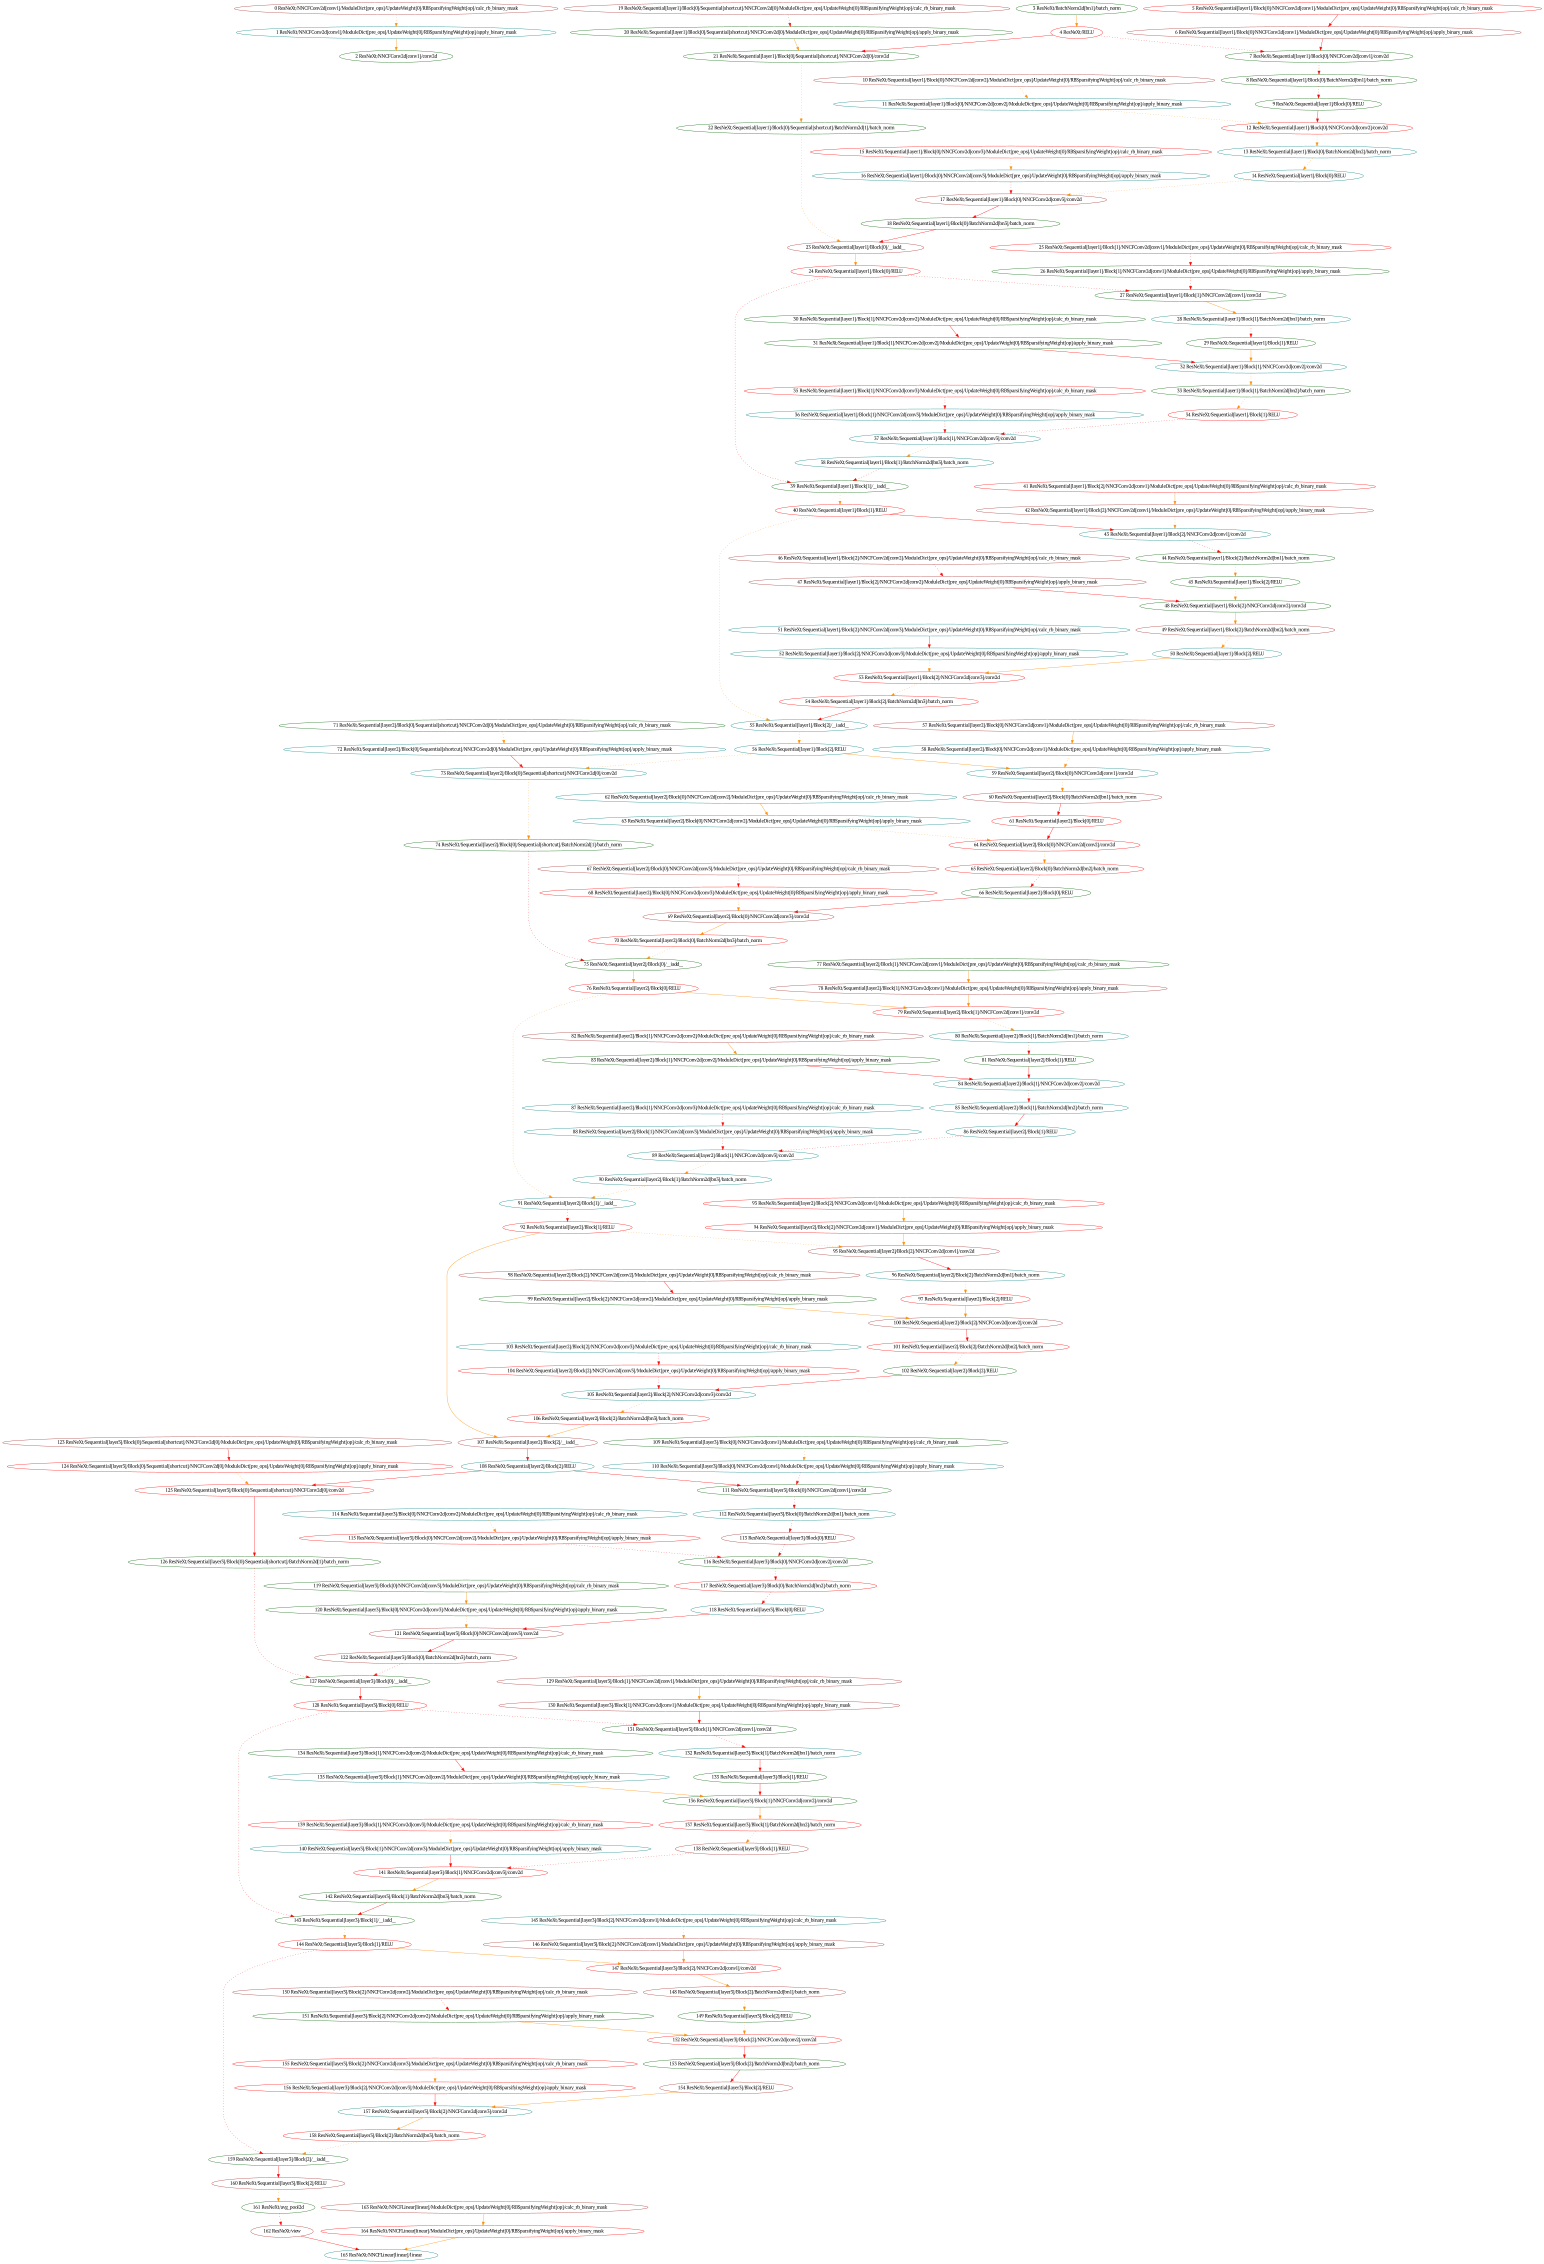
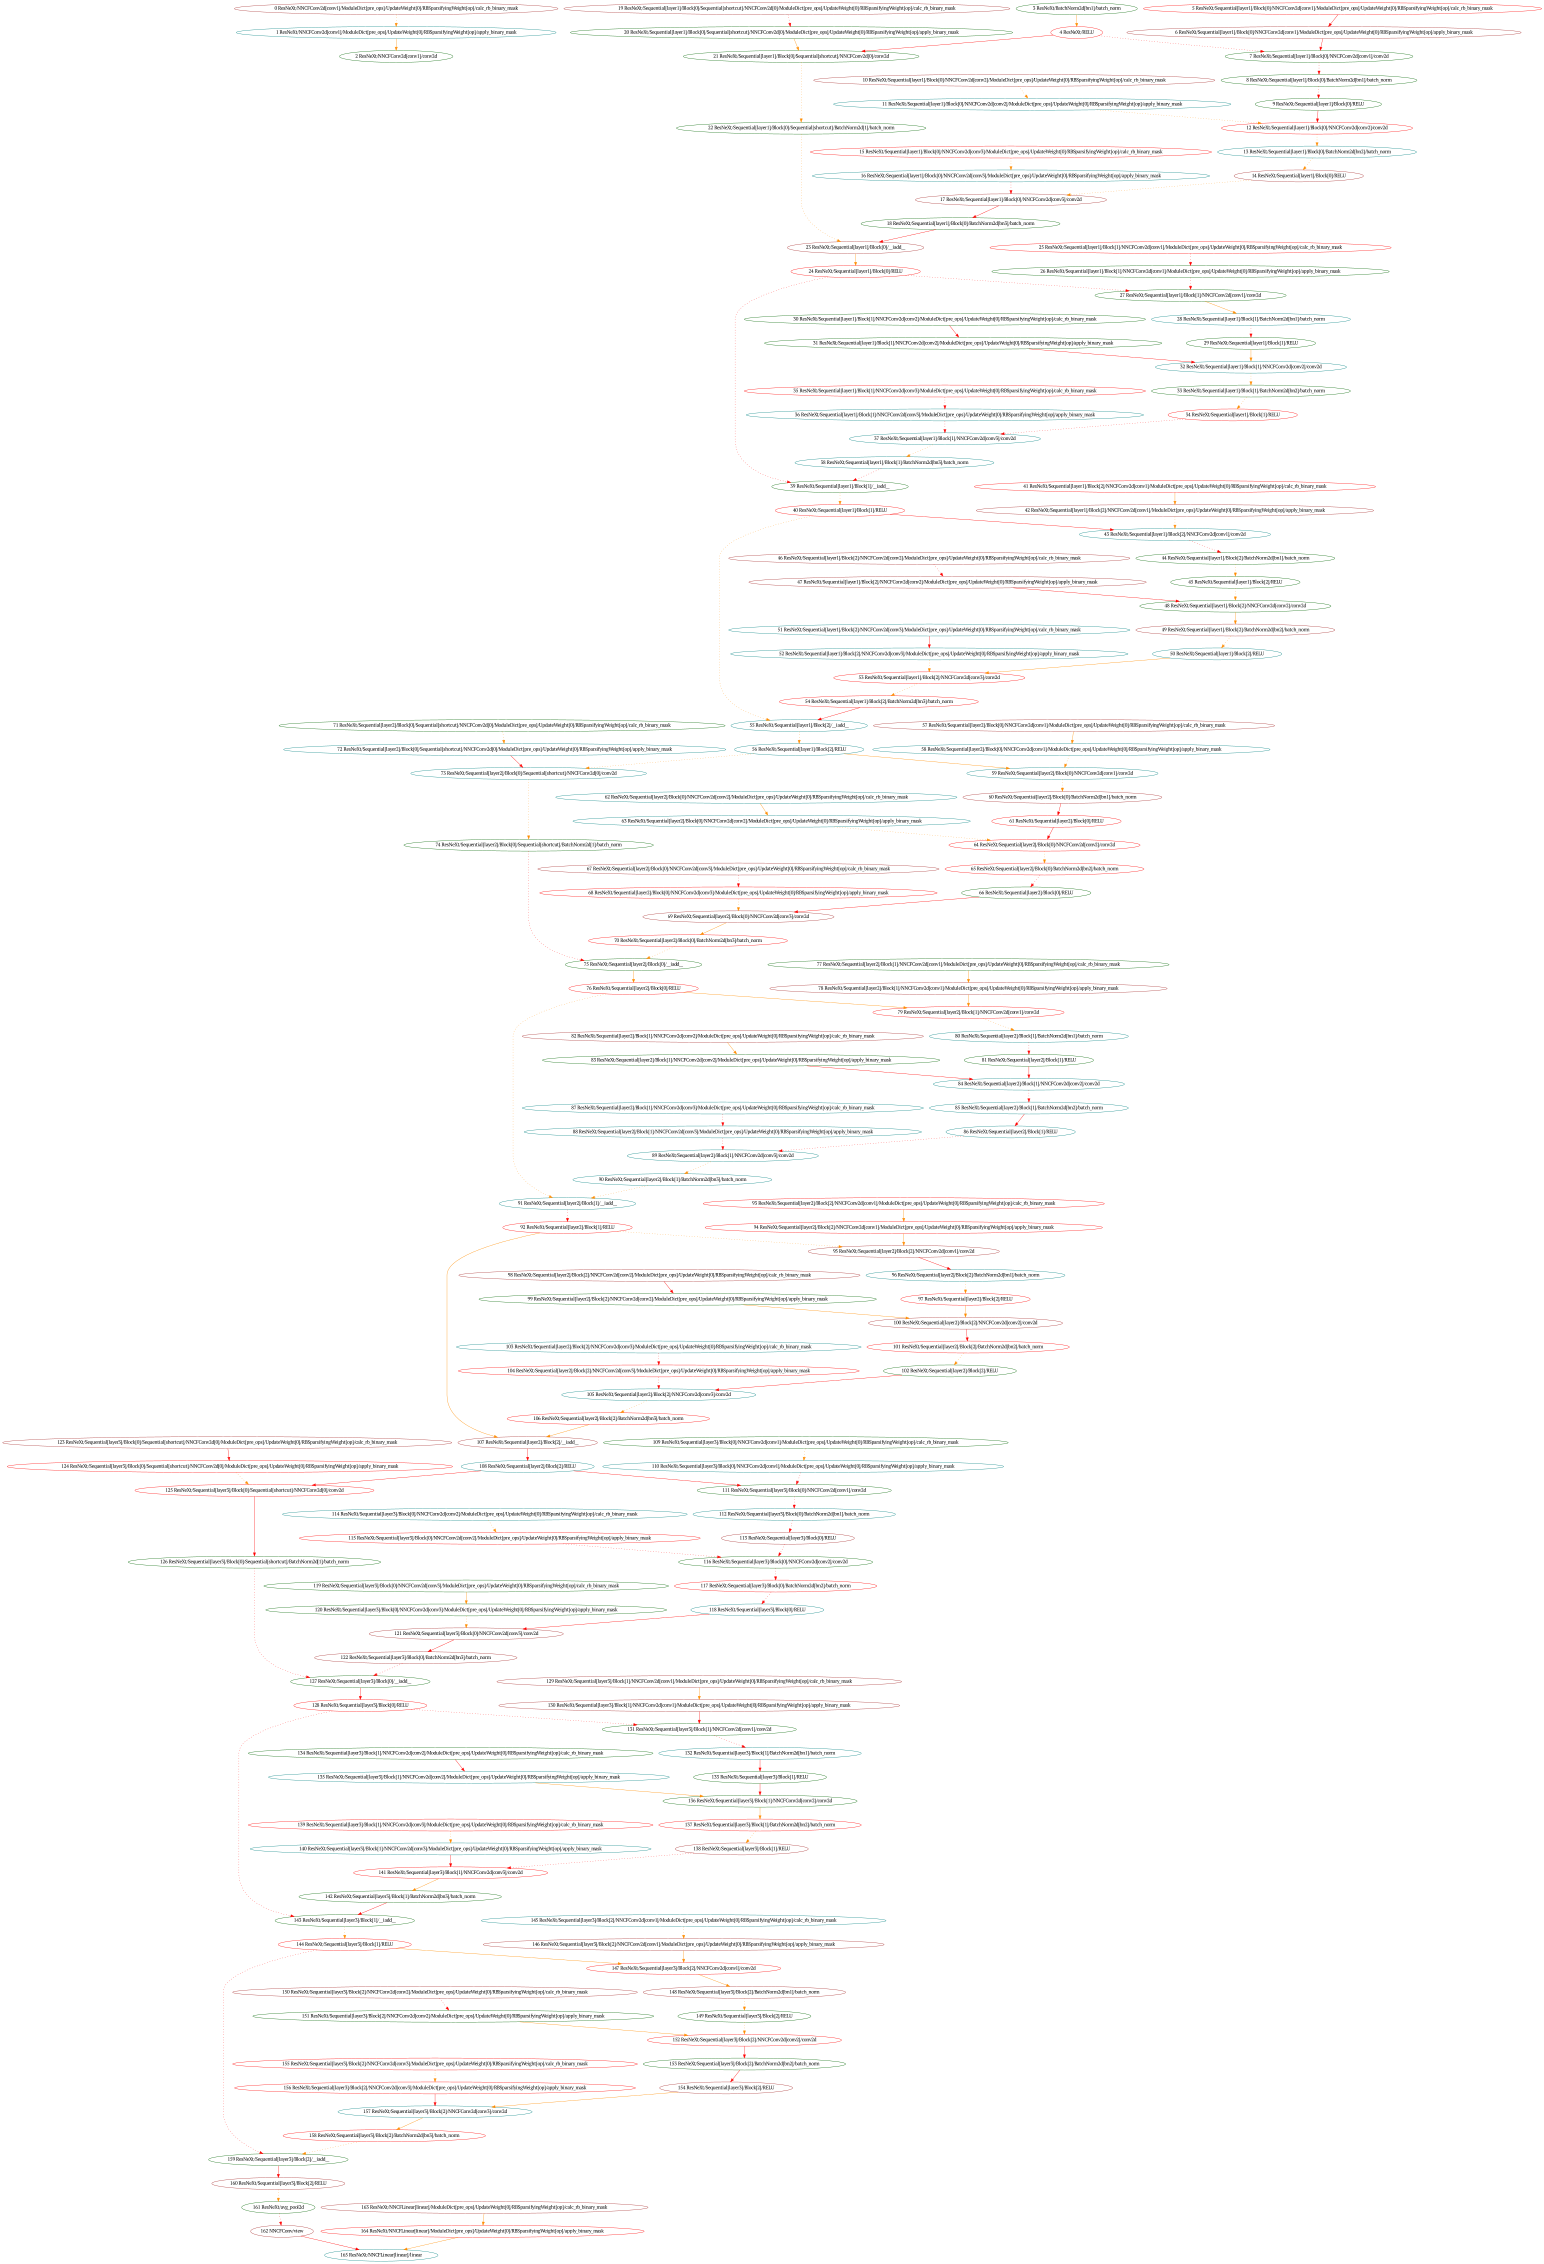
(1299, 176) -> (1299, 176)
(282, 2231) -> (282, 2231)
